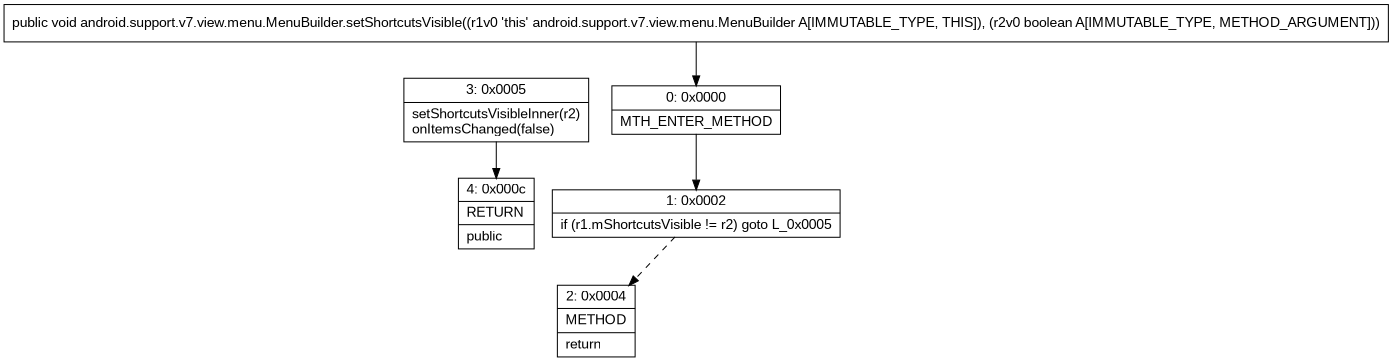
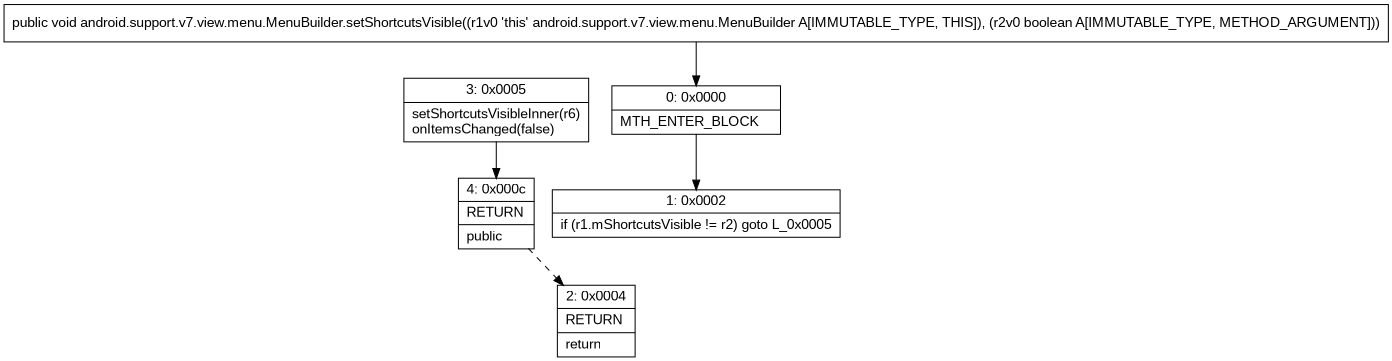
(496, 114) -> (496, 114)
(696, 122) -> (690, 122)
(656, 257) -> (542, 263)
(596, 320) -> (594, 320)
